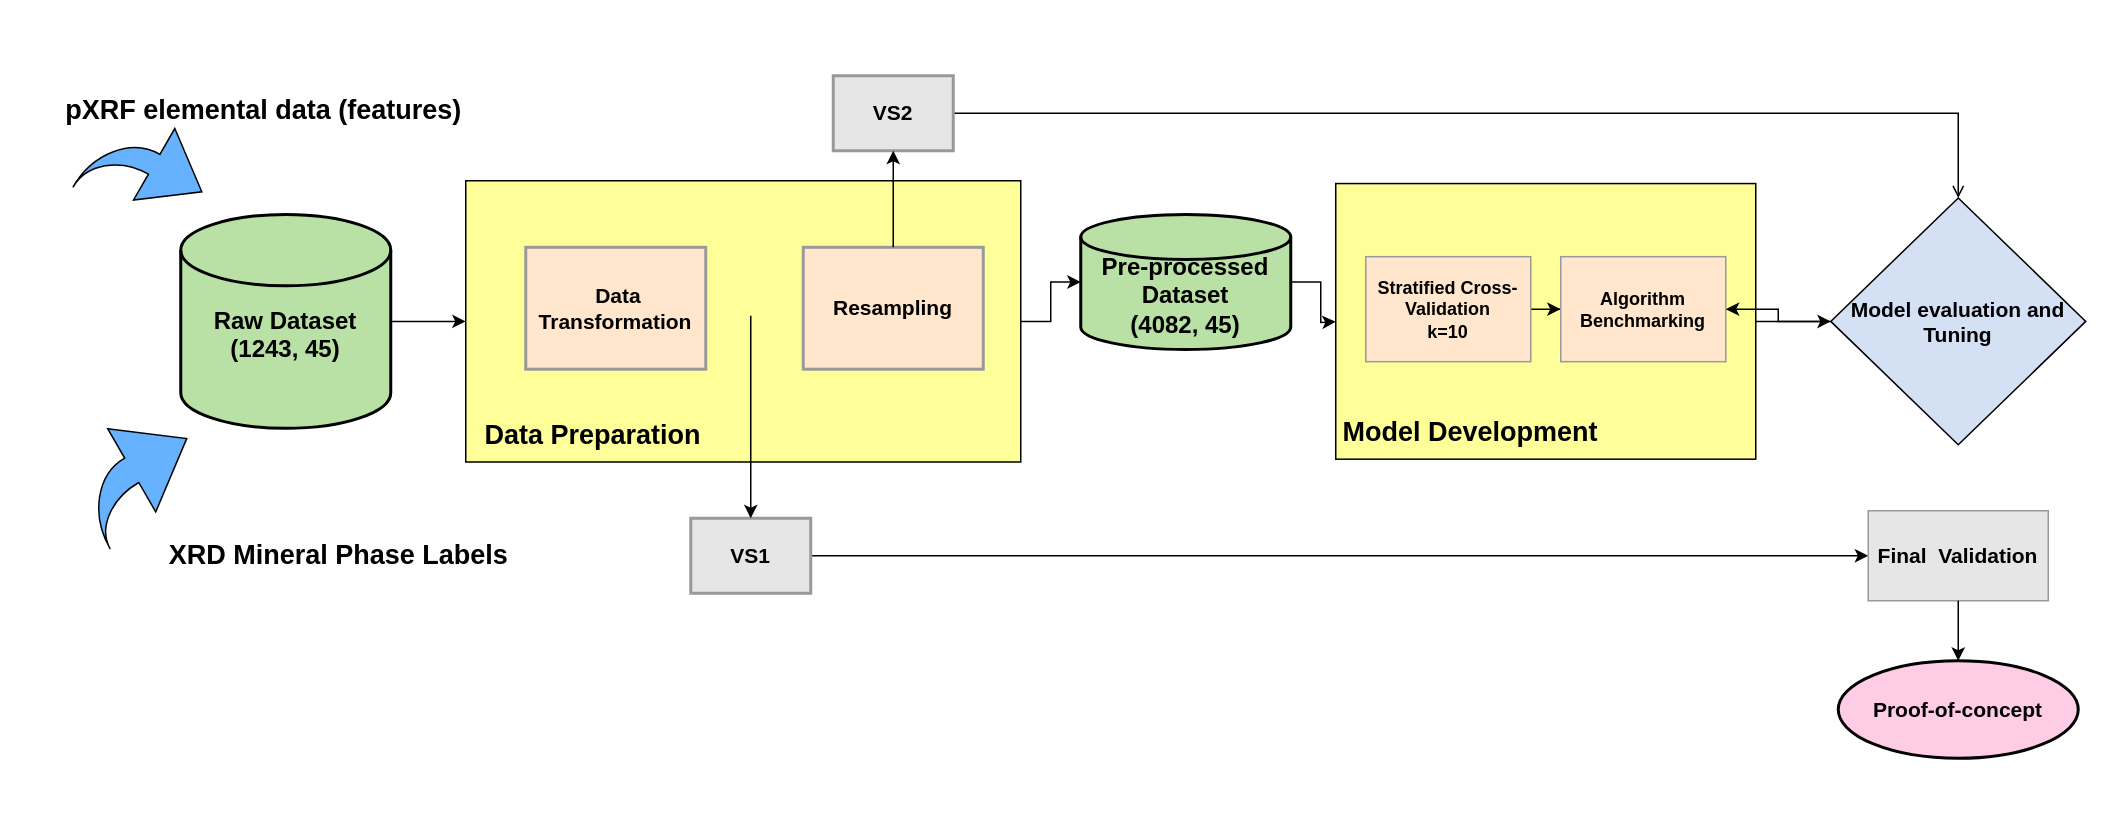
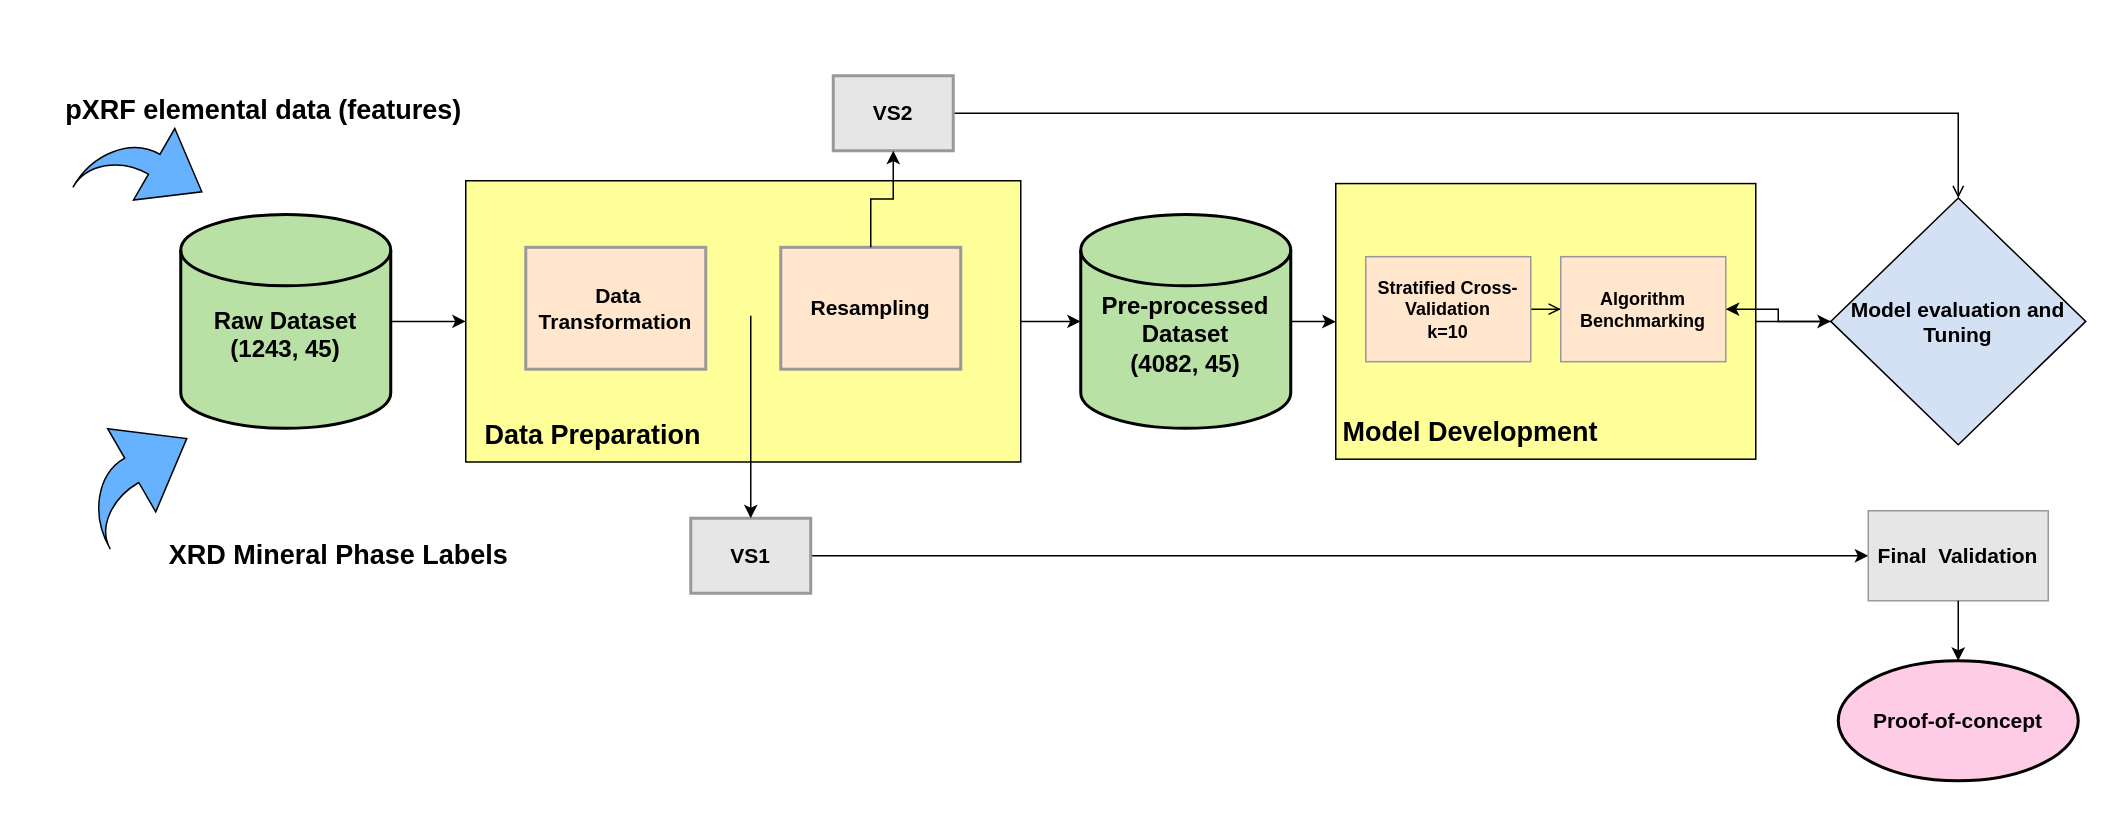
(1186, 282) -> (1186, 321)
(893, 308) -> (871, 308)
(1549, 309) -> (1551, 309)
(1958, 710) -> (1958, 721)
